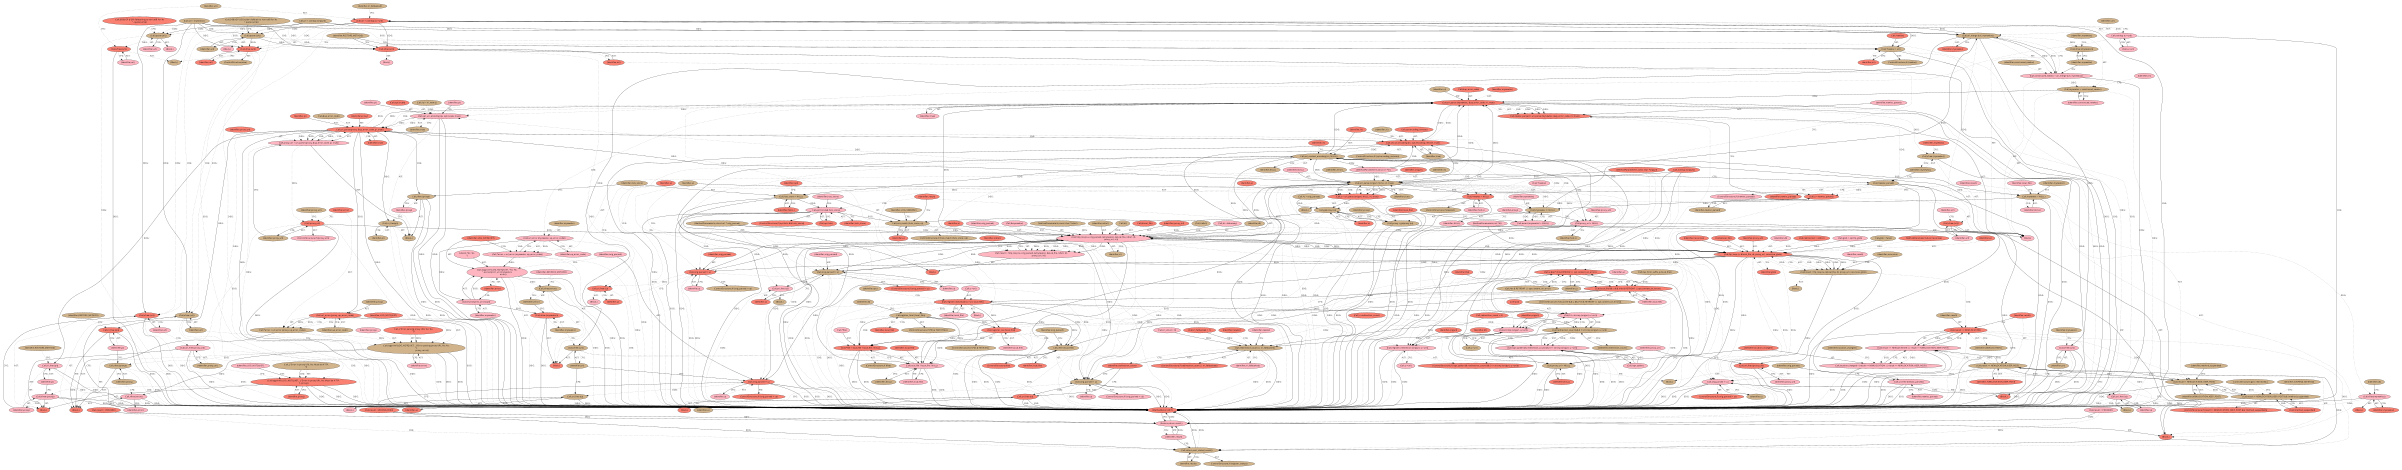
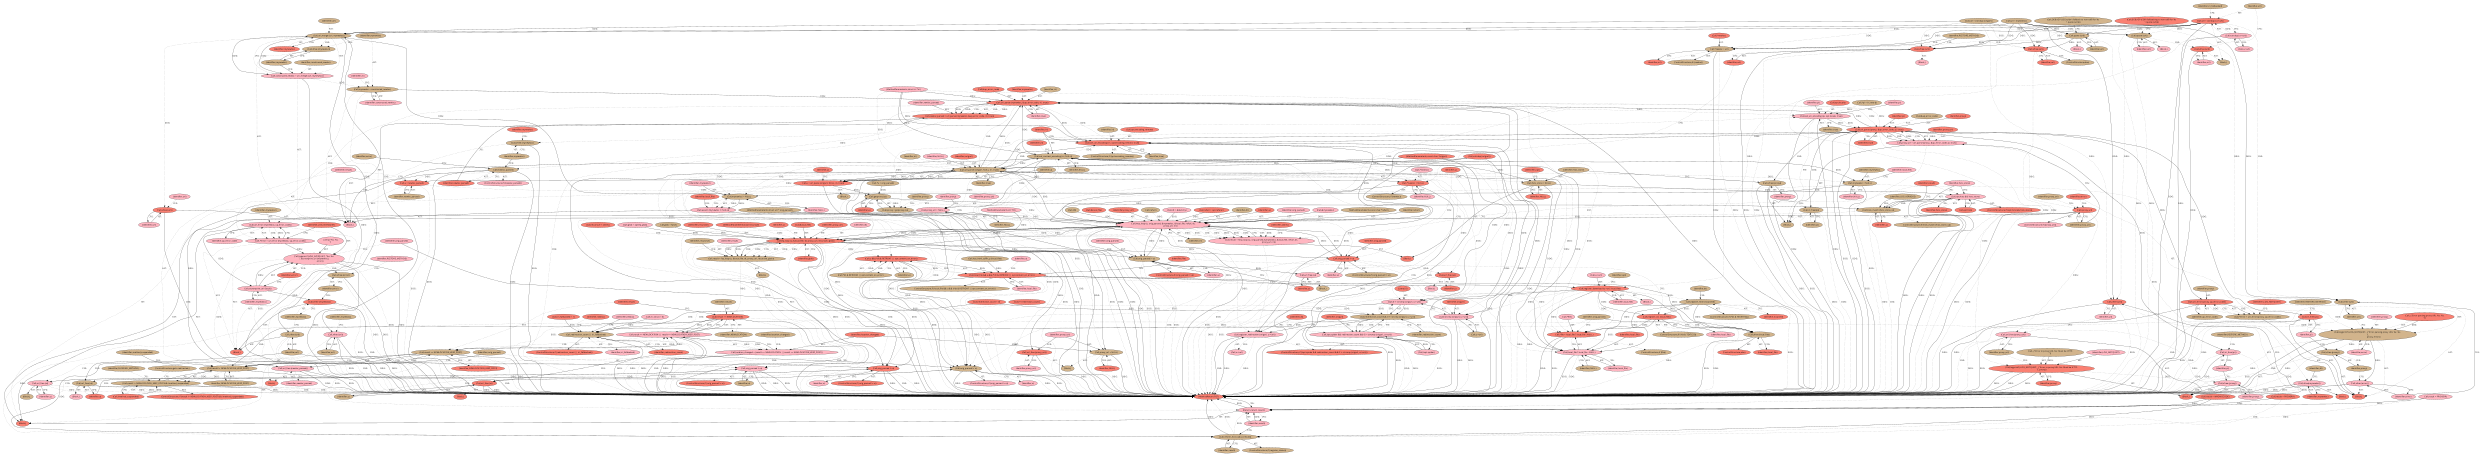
(1345, 163) -> (951, 140)
none -> (1212, 210)
(1812, 238) -> (598, 225)
(1653, 296) -> (1489, 227)
none -> (1549, 315)
(2088, 343) -> (469, 326)
none -> (1236, 422)
